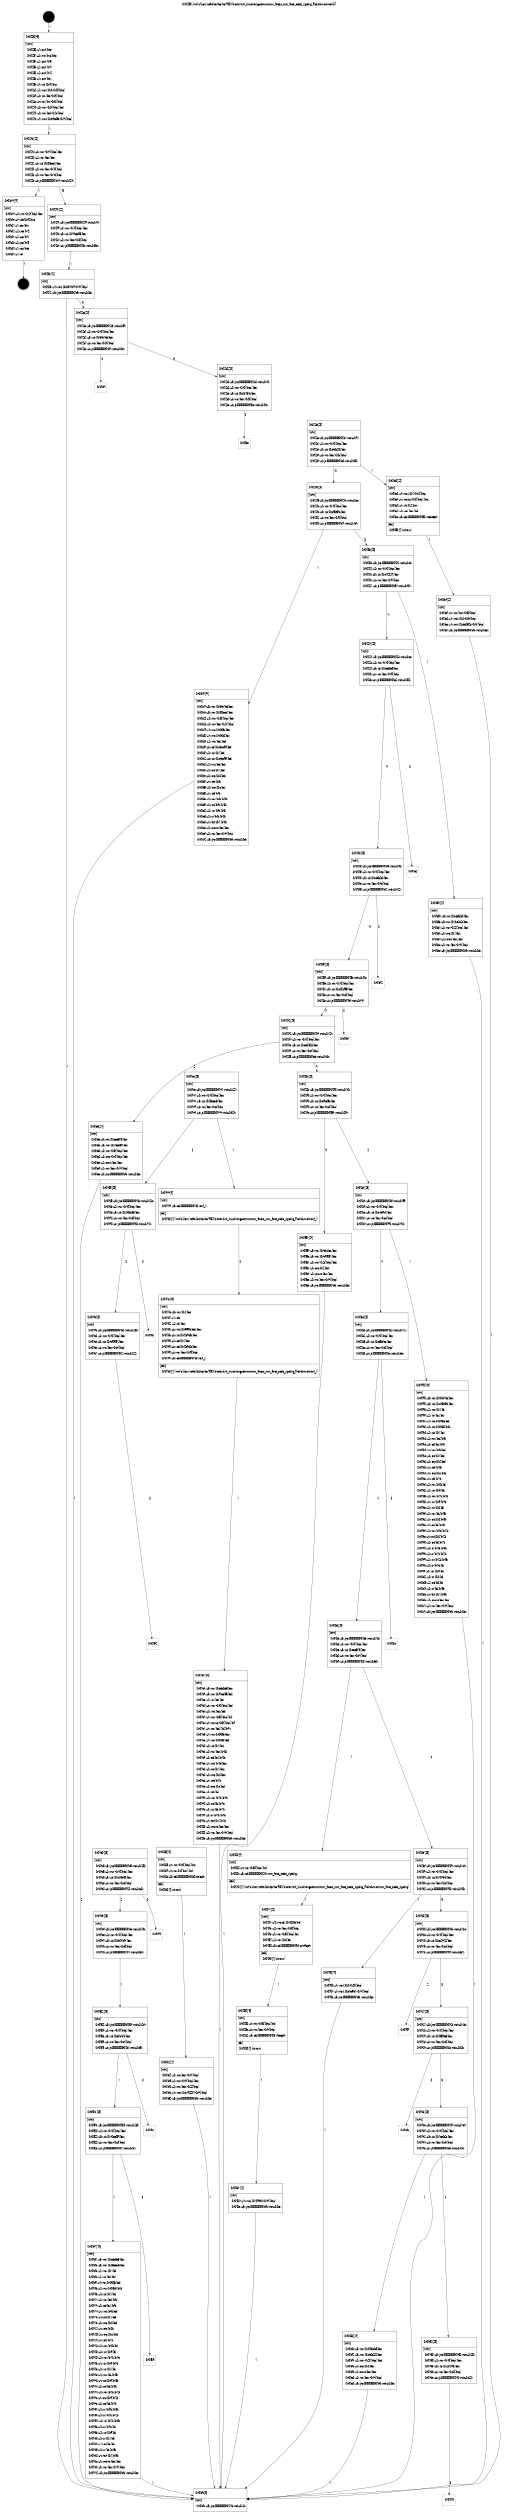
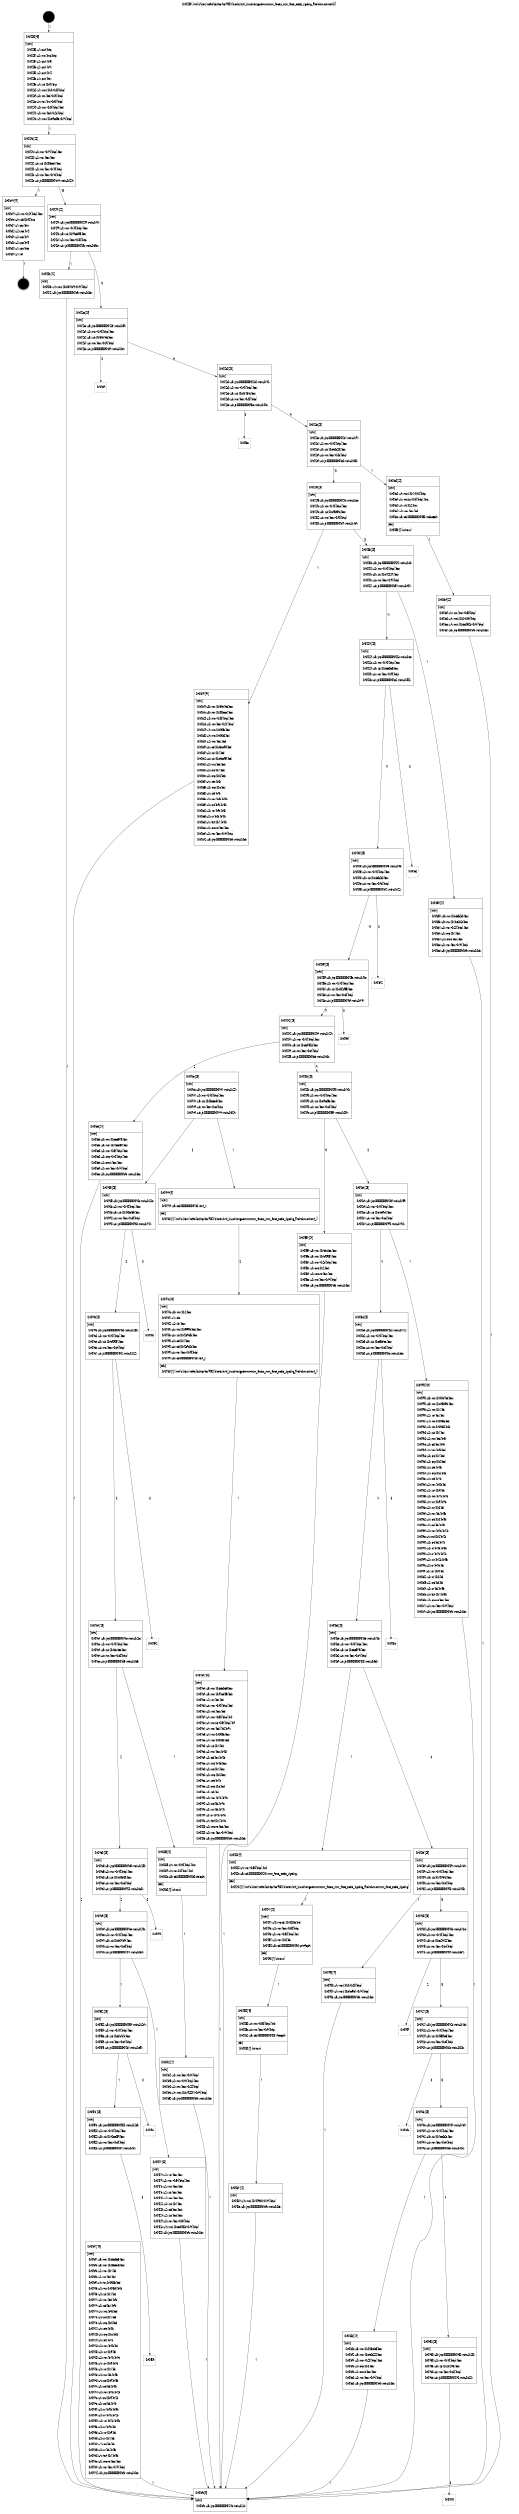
(80, 303) -> (98, 278)
none -> (288, 415)
none -> (116, 1644)
(113, 2197) -> none
none -> (178, 2198)
